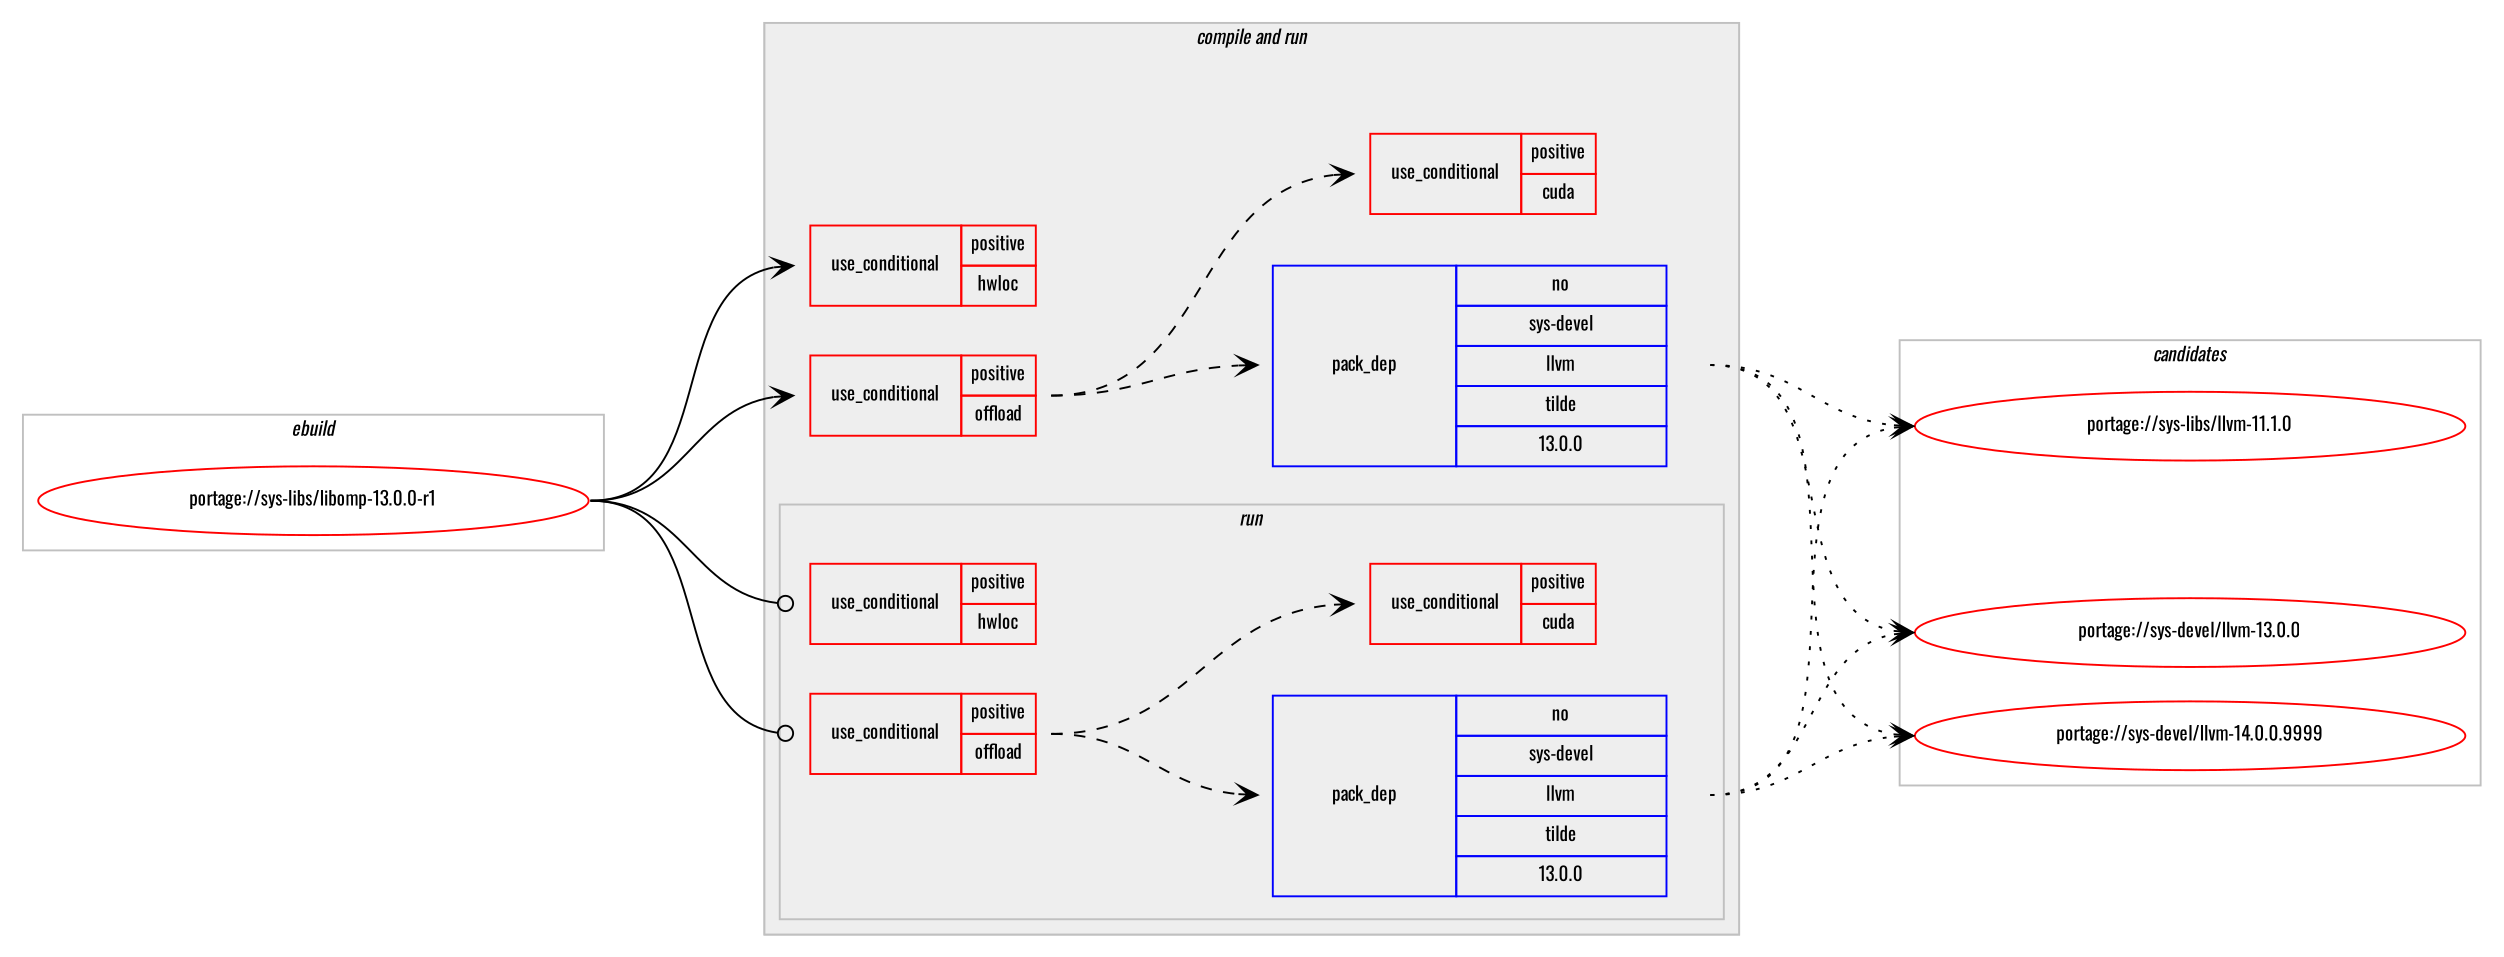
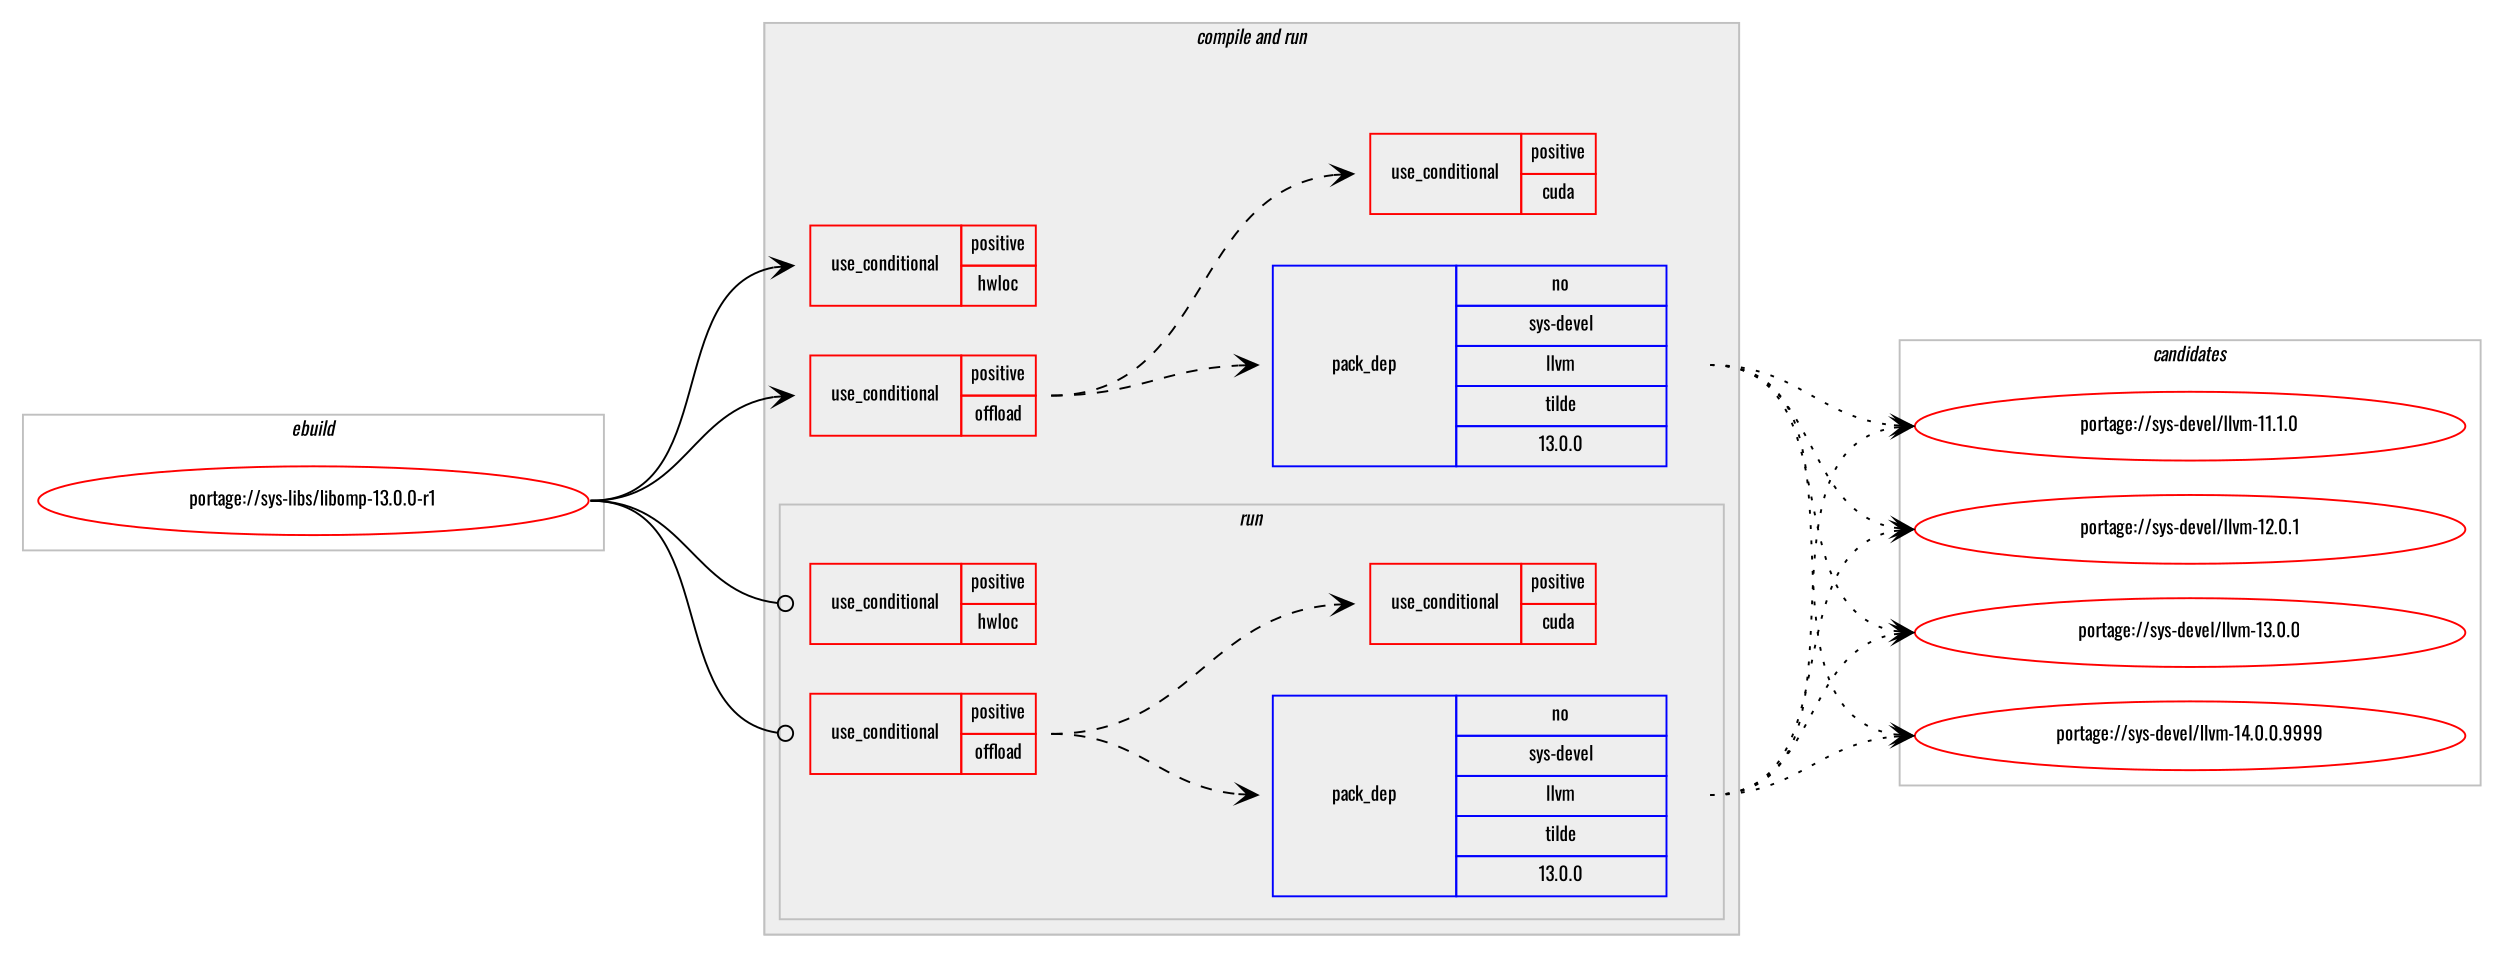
(2190, 426) -> (2190, 426)
none -> (2190, 529)
